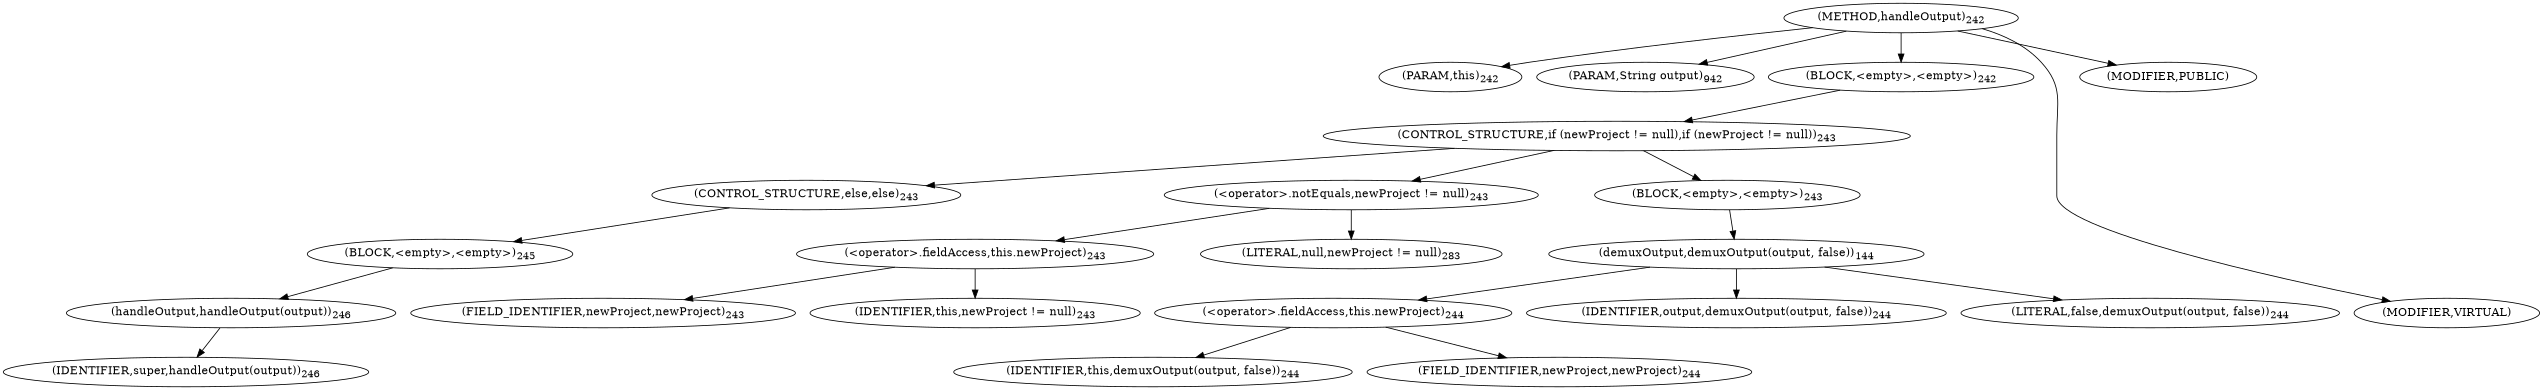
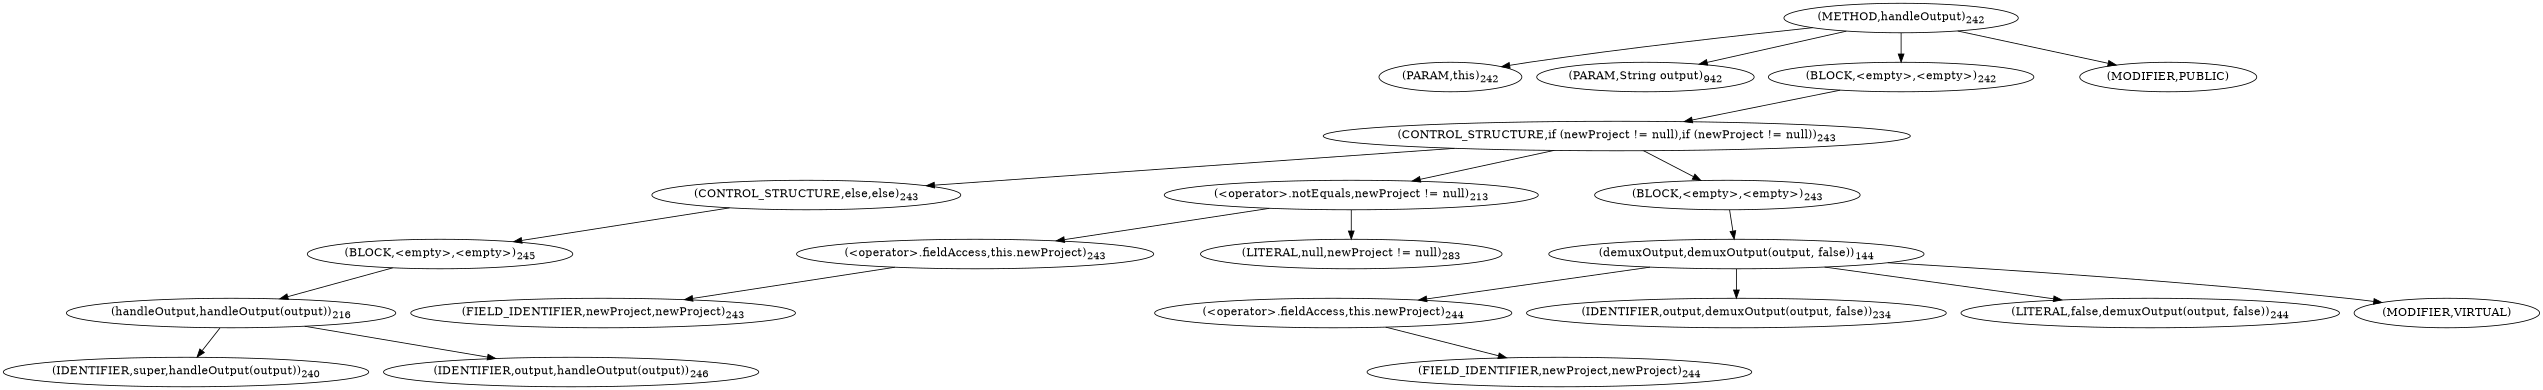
(1479, 194) -> (1479, 194)
(2115, 232) -> (2131, 279)
(342, 312) -> (342, 312)
(1882, 312) -> (1882, 312)
(975, 313) -> none
(311, 371) -> (311, 371)
none -> (571, 372)
(1153, 372) -> none
